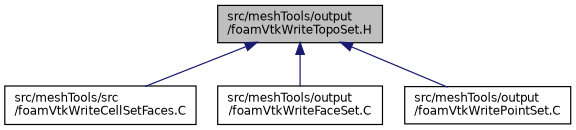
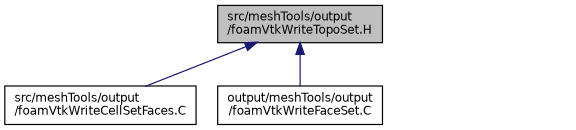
(100, 105) -> (100, 105)
(300, 105) -> (300, 105)
(488, 105) -> none
